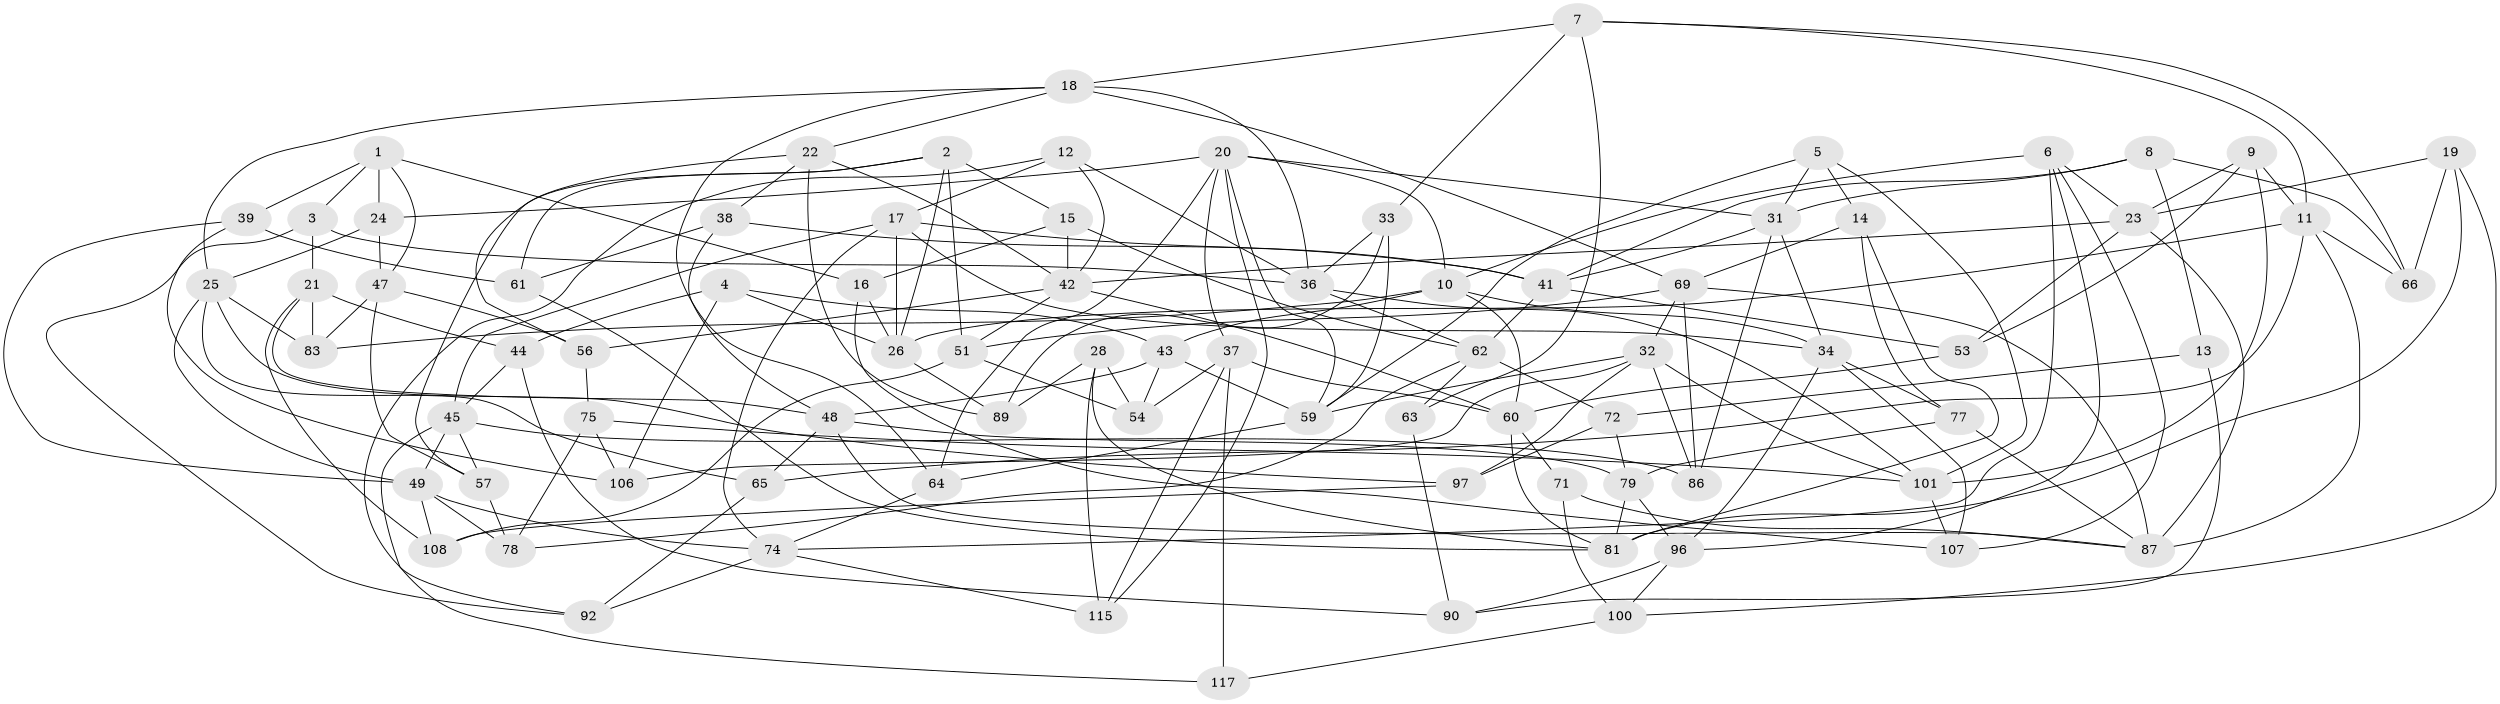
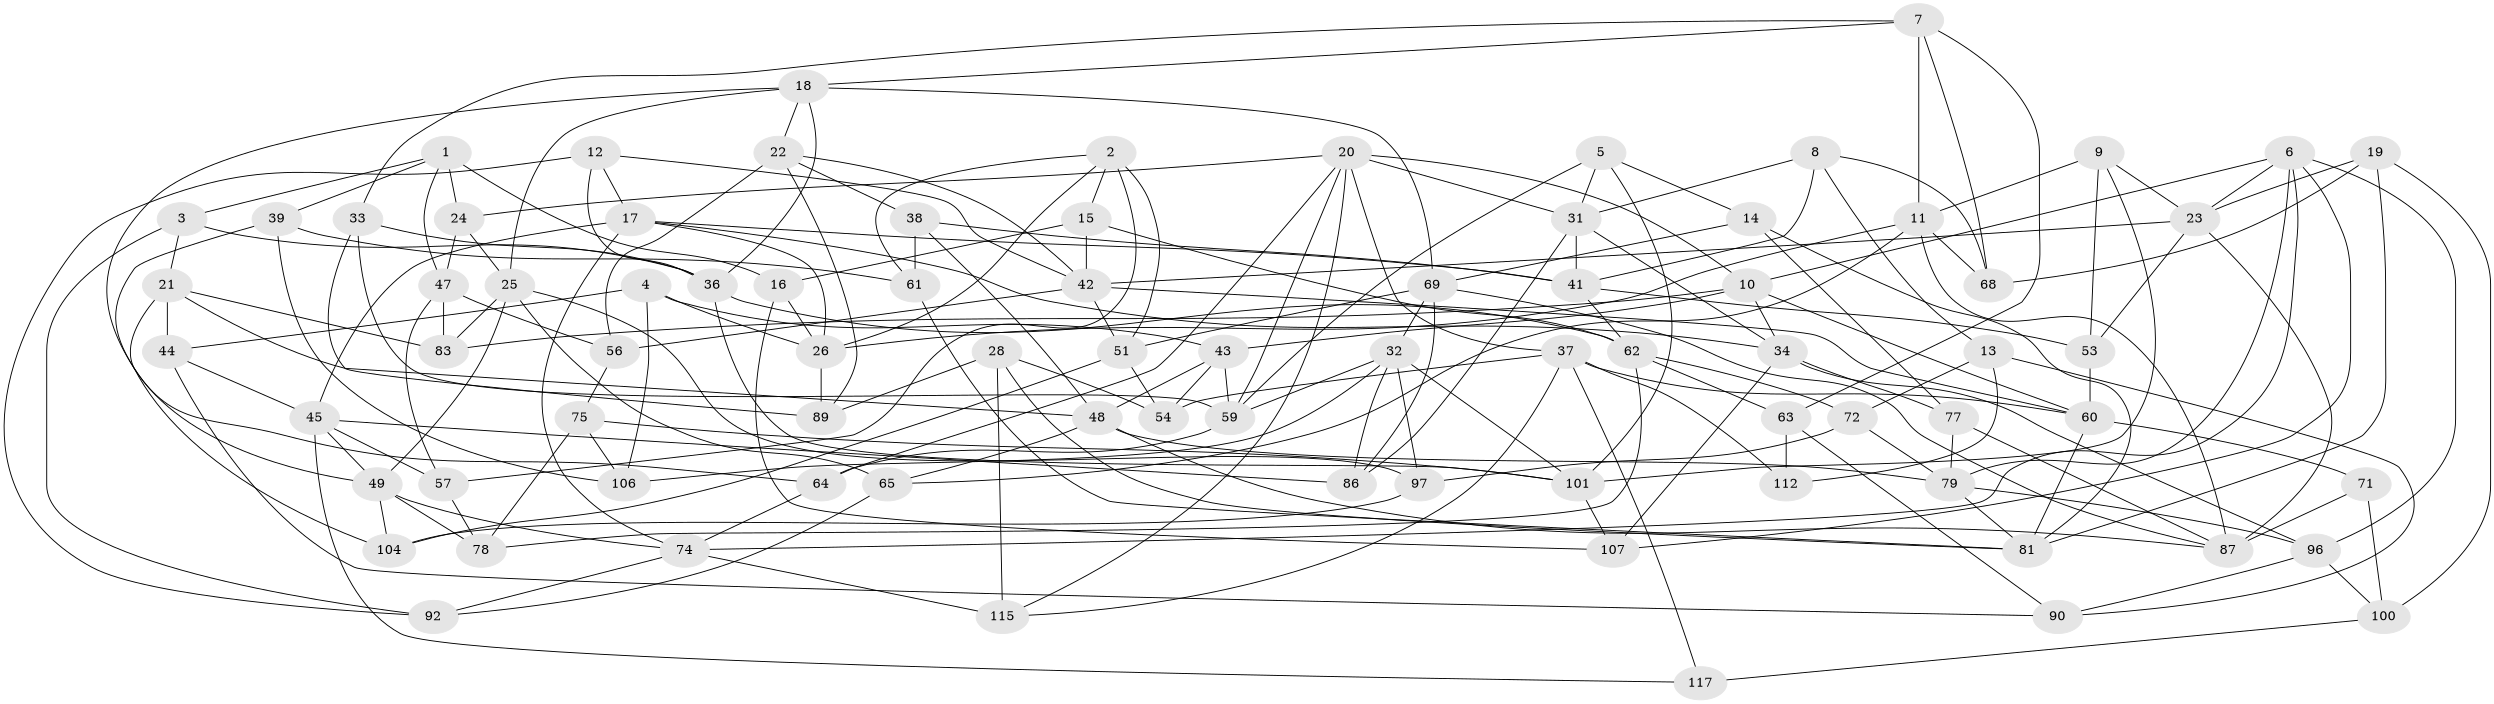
(2410, 285) -> (1989, 285)
none -> (2219, 402)
none -> (1786, 484)
(435, 551) -> (389, 551)
